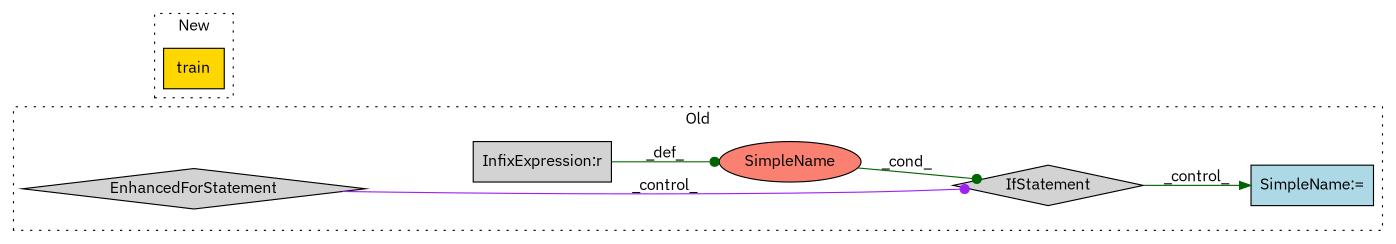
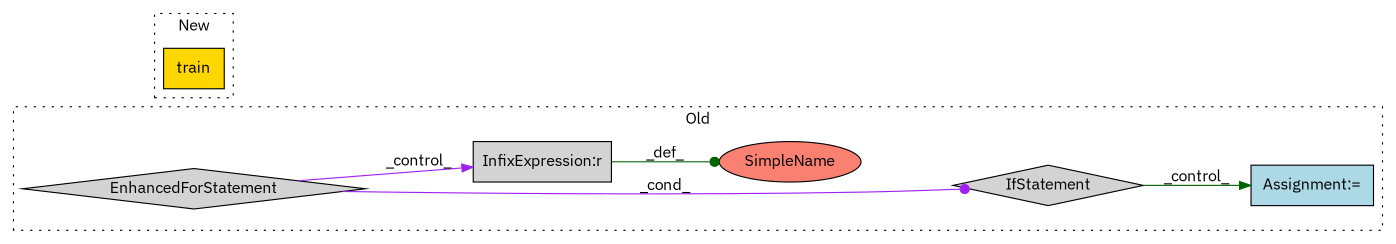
(915, 173) -> none
none -> (380, 174)
(1312, 185) -> (1312, 185)
(665, 186) -> (665, 186)
